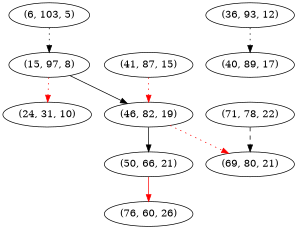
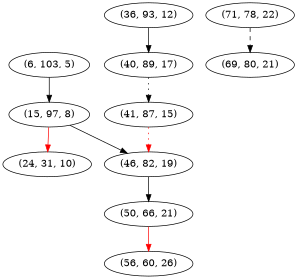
(49, 37) -> (49, 86)
(250, 37) -> (149, 37)
(48, 86) -> (48, 136)
none -> (149, 86)
(196, 138) -> none
(149, 214) -> (149, 264)
